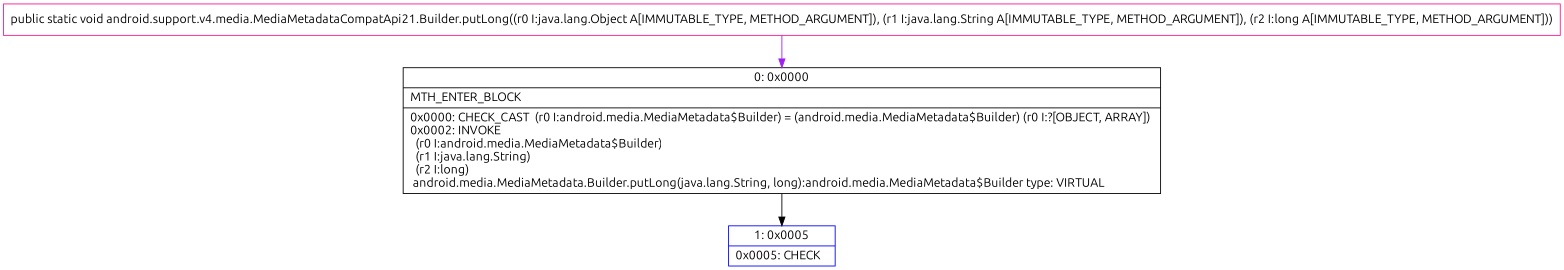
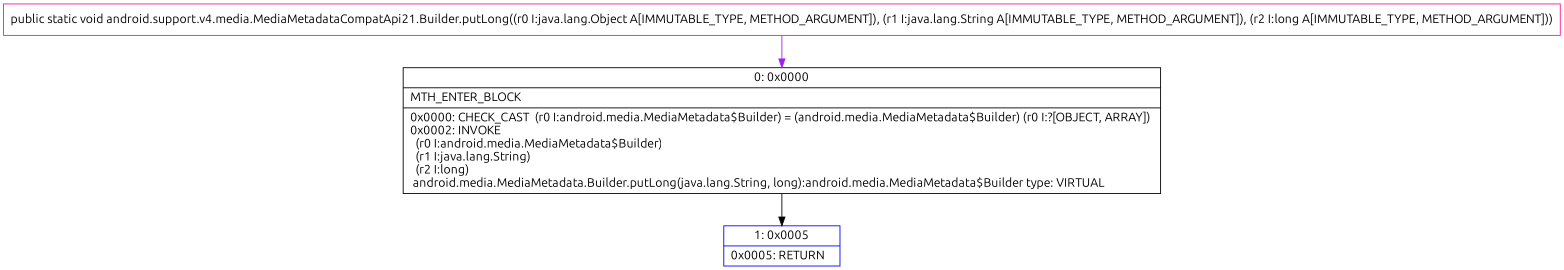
(782, 256) -> (782, 256)
